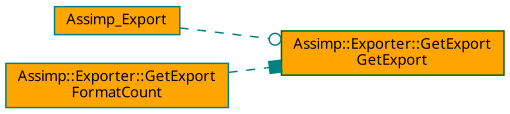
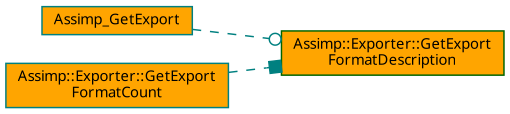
(117, 21) -> (117, 21)
(393, 53) -> (393, 53)
